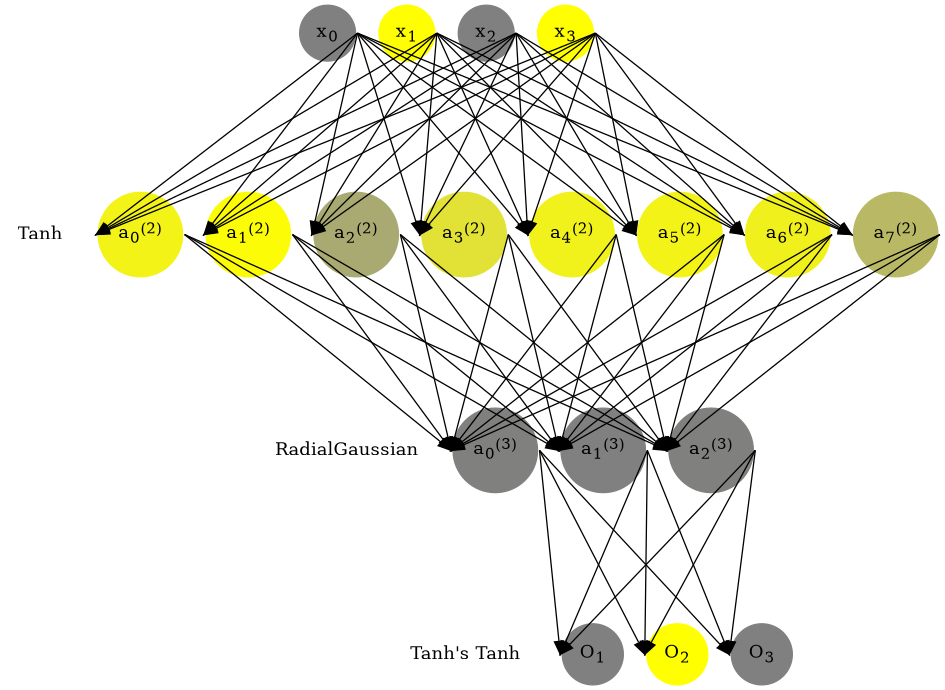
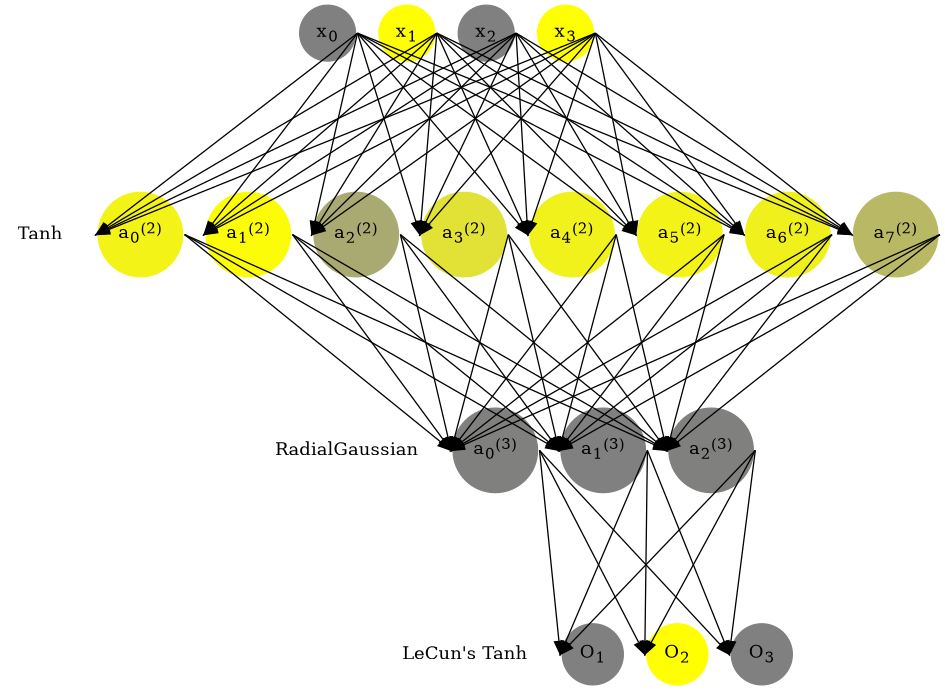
(465, 654) -> (465, 654)
